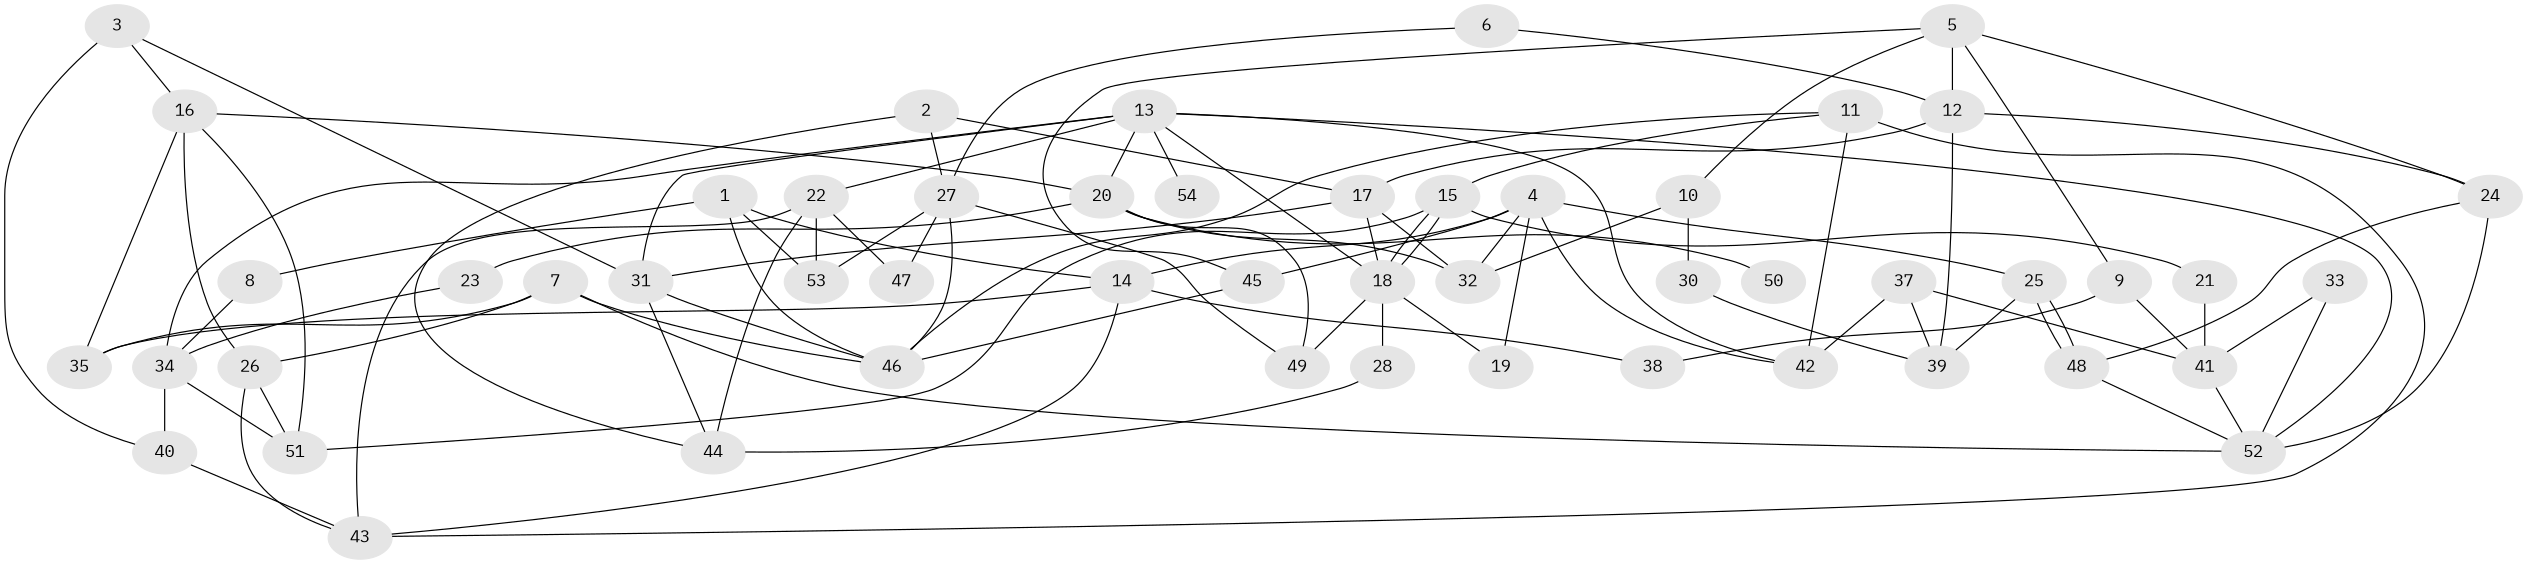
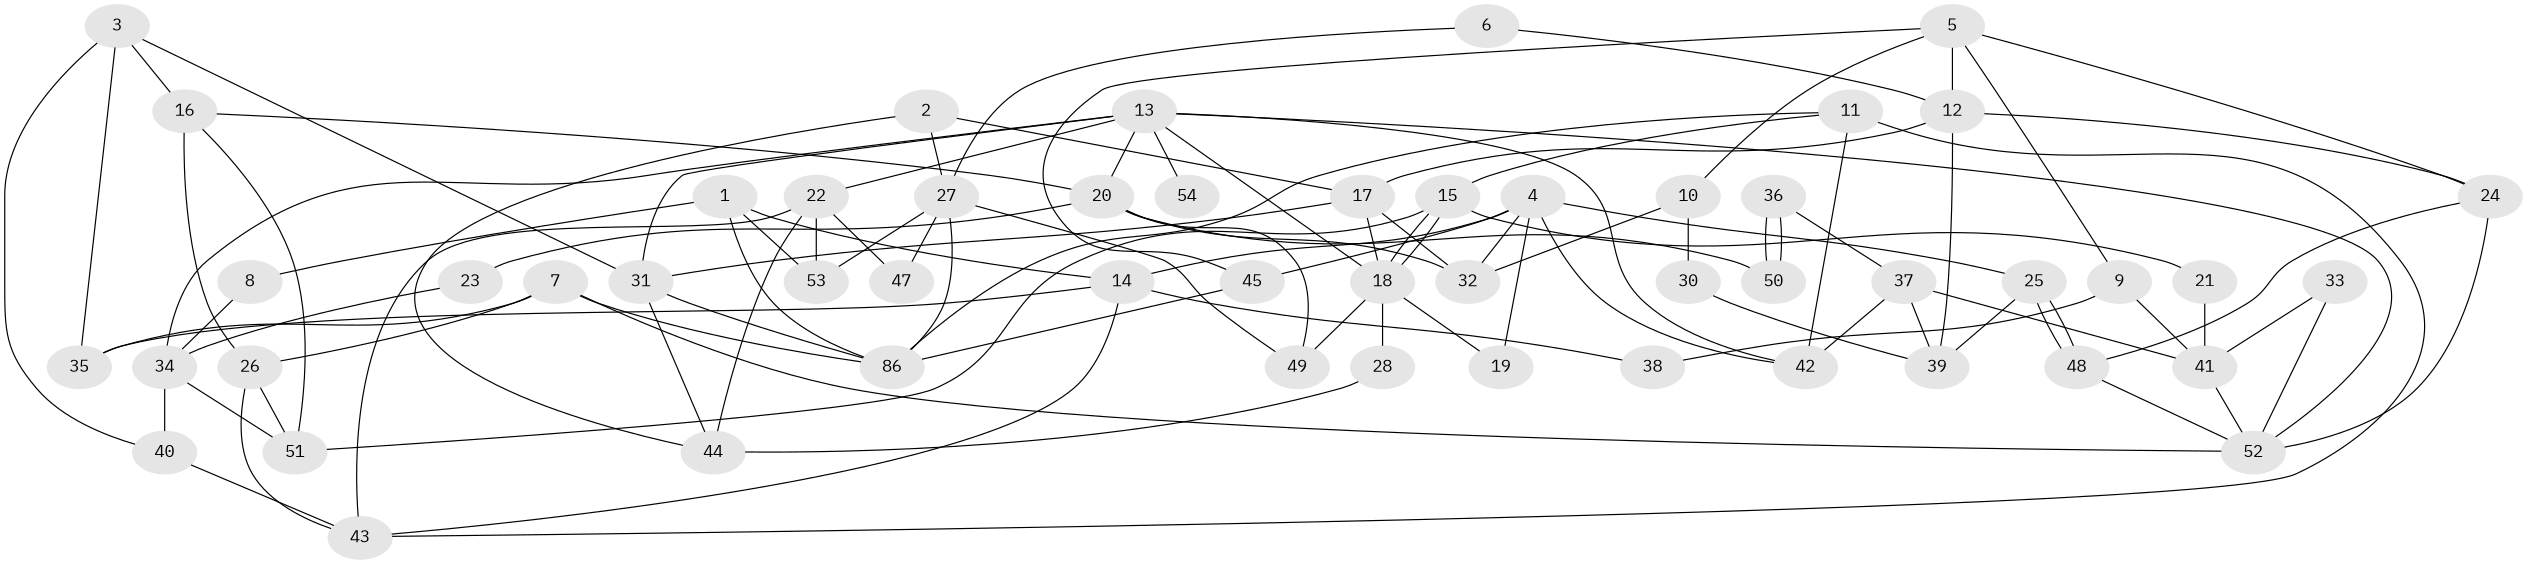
none -> (1774, 197)
(132, 239) -> (98, 196)
(892, 367) -> (892, 367)
